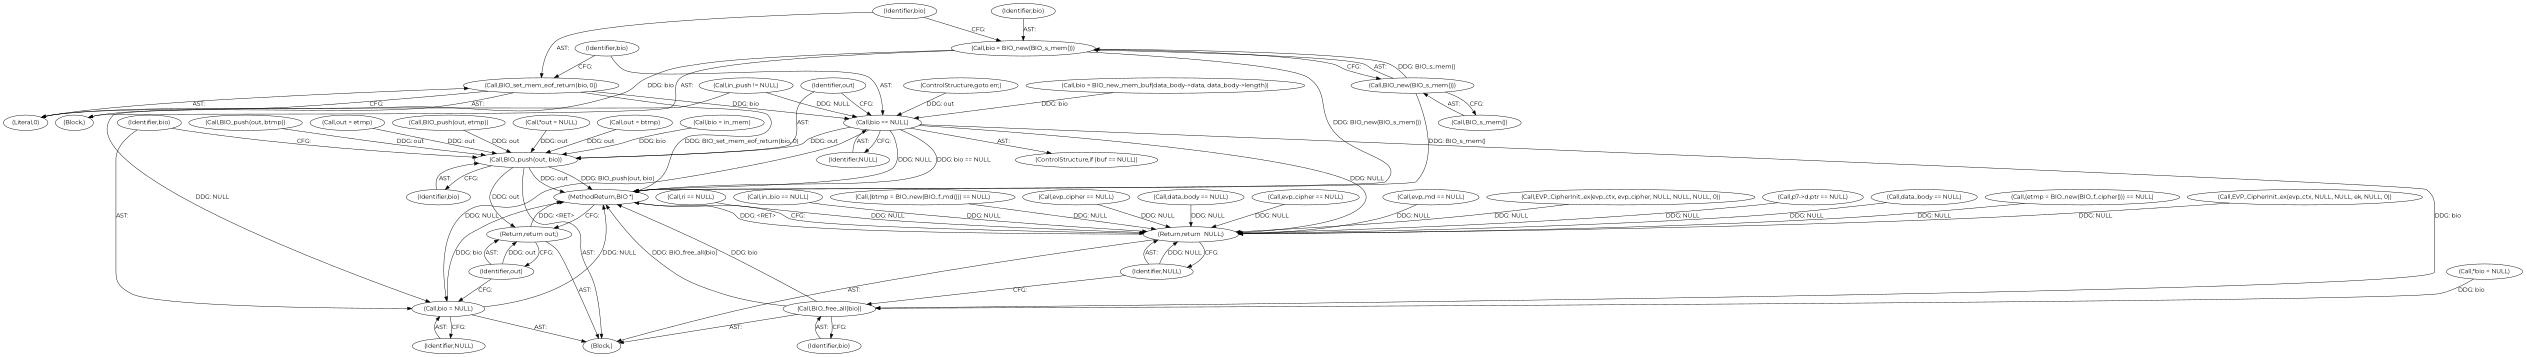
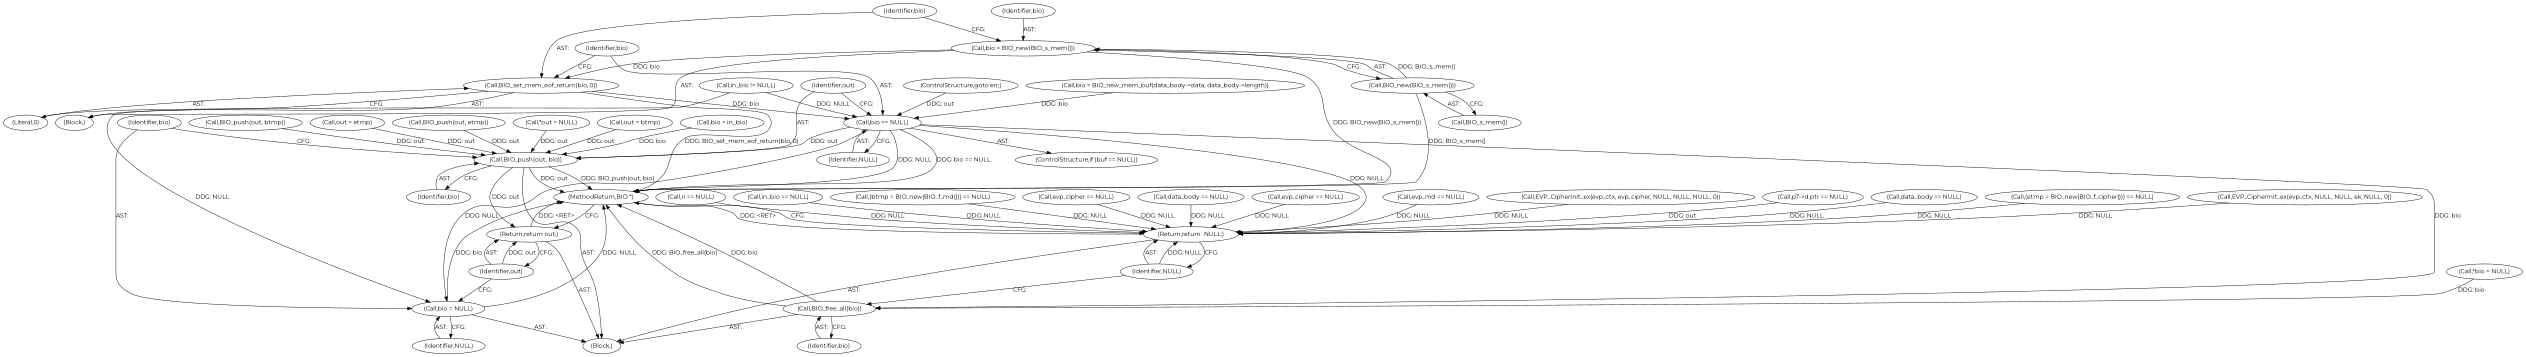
(746, 86) -> (746, 86)
(595, 101) -> (760, 55)
(722, 123) -> (722, 123)
(1683, 216) -> (1683, 216)
